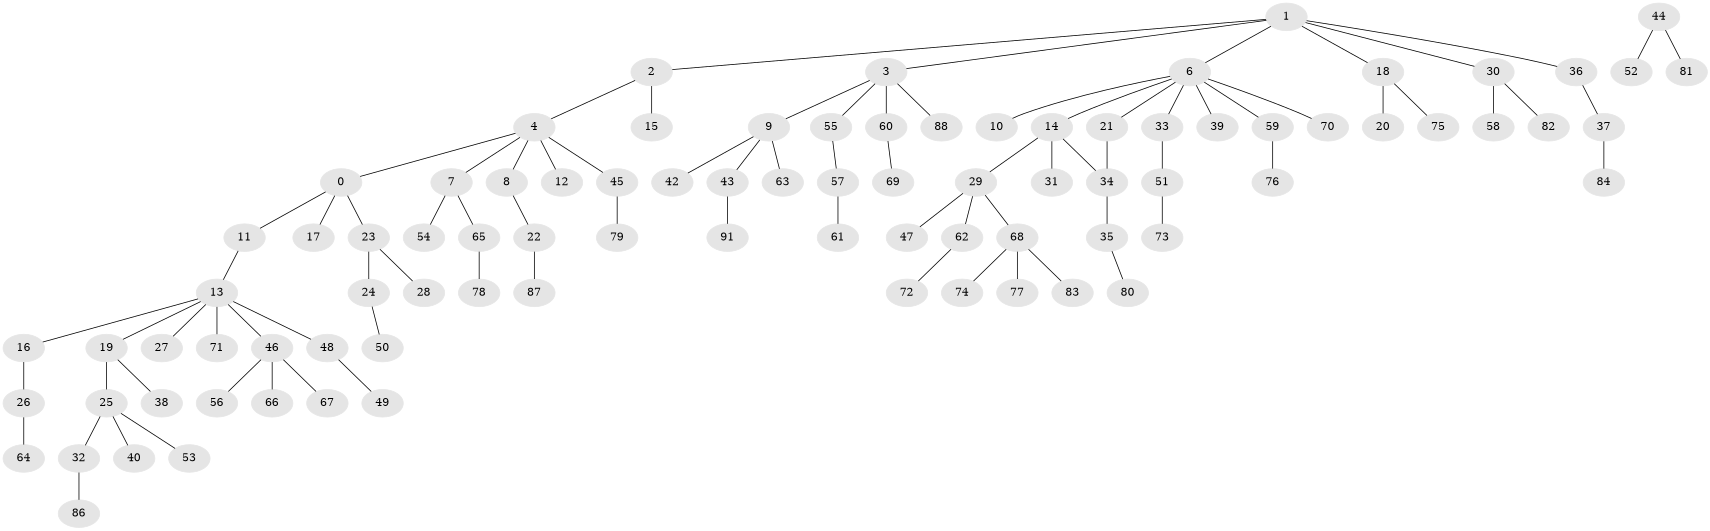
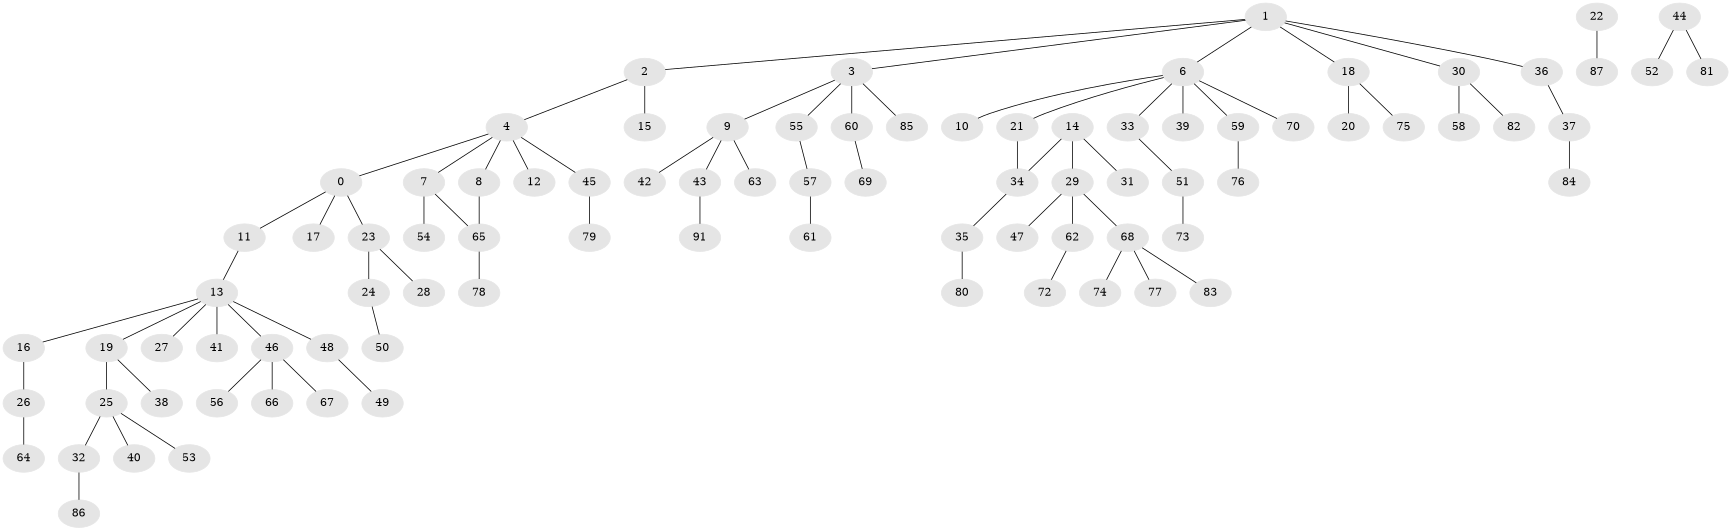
(1119, 98) -> none
(941, 127) -> (907, 127)
(521, 210) -> (479, 210)
(217, 348) -> (217, 348)
